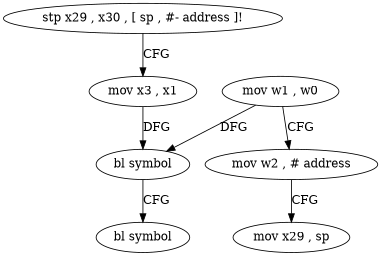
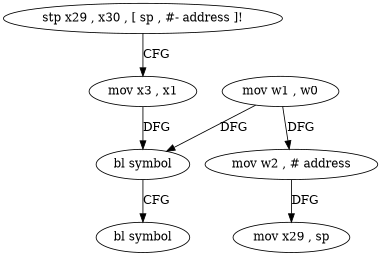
(301, 128) -> (301, 128)
(305, 201) -> (305, 201)
